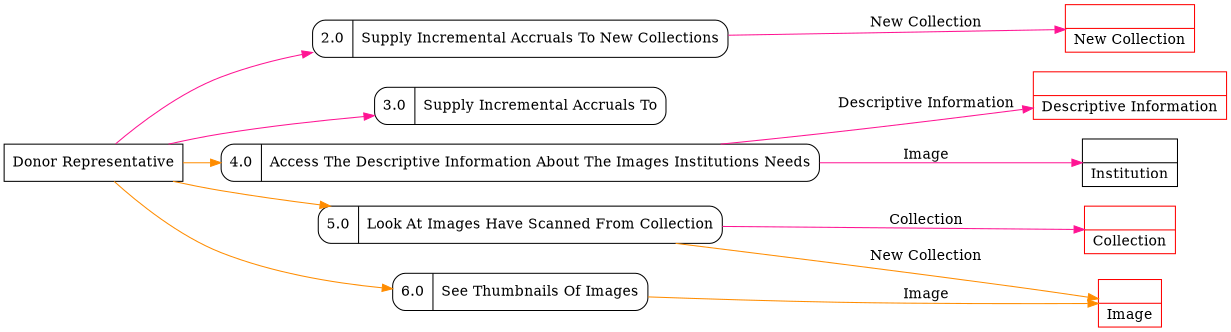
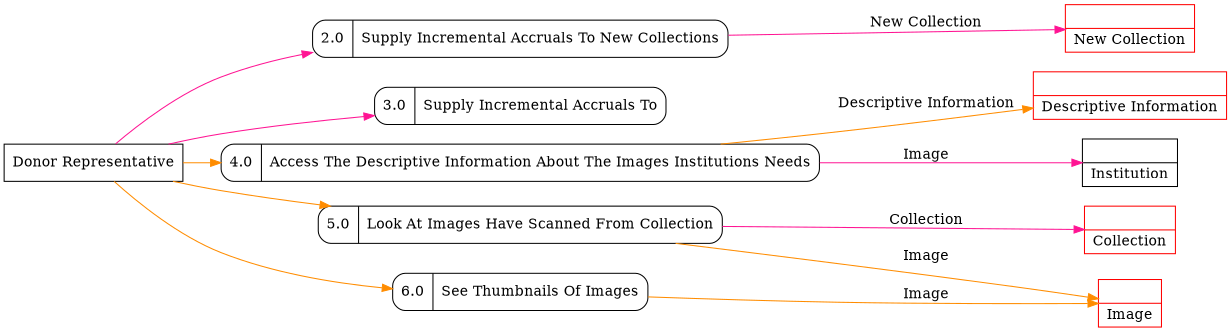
(872, 128) -> (872, 128)
(926, 256) -> (926, 256)
